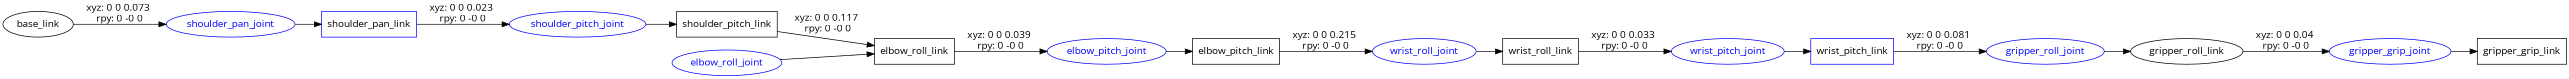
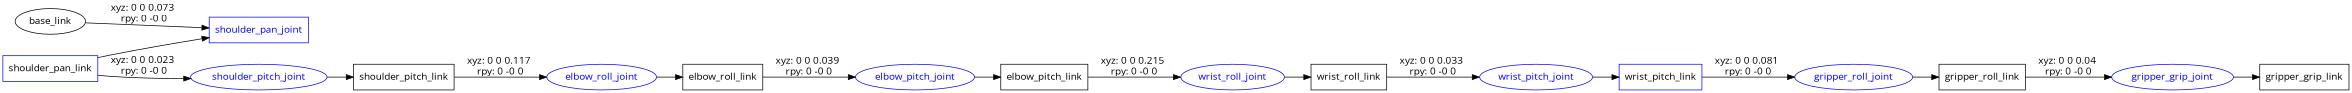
(231, 24) -> (259, 30)
(305, 24) -> (150, 48)
(822, 38) -> (497, 77)
(2187, 51) -> (1982, 77)
